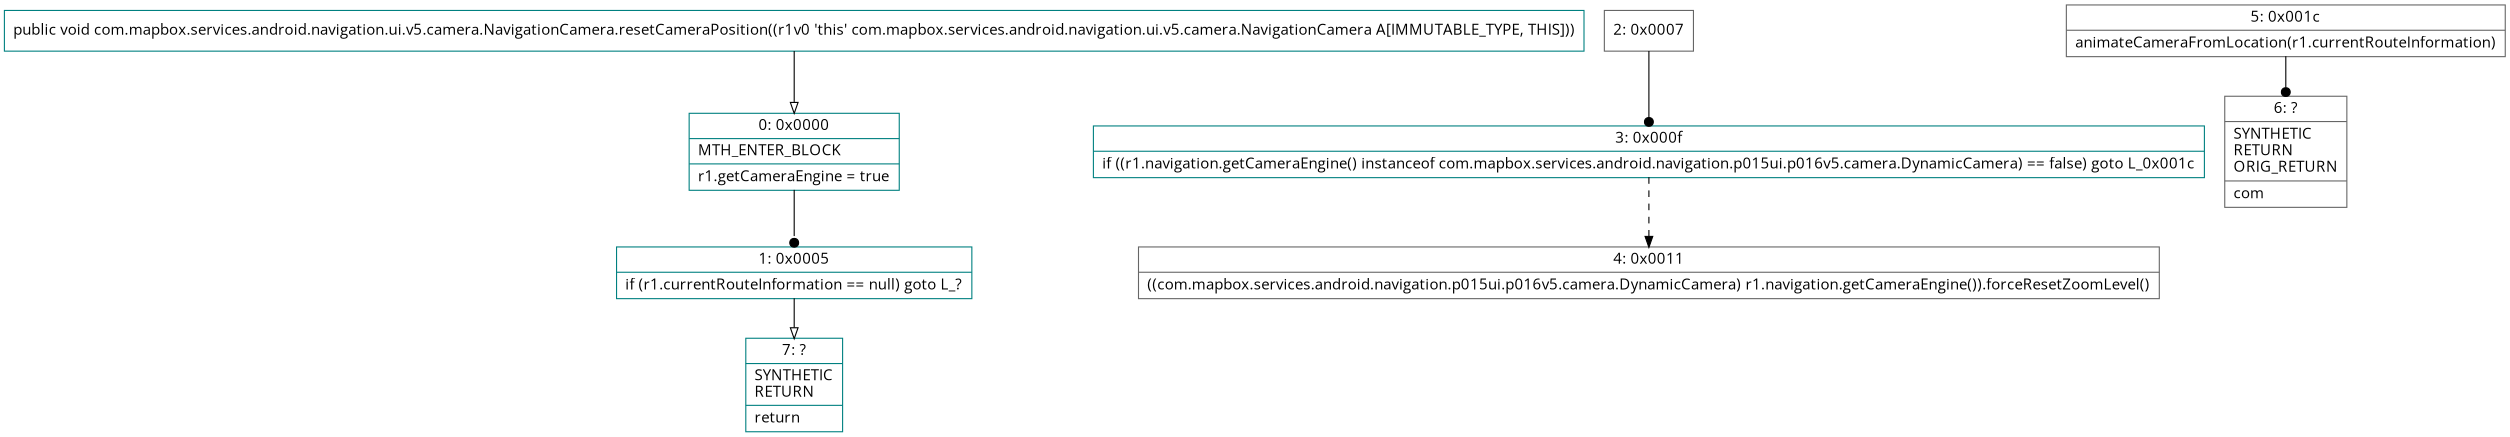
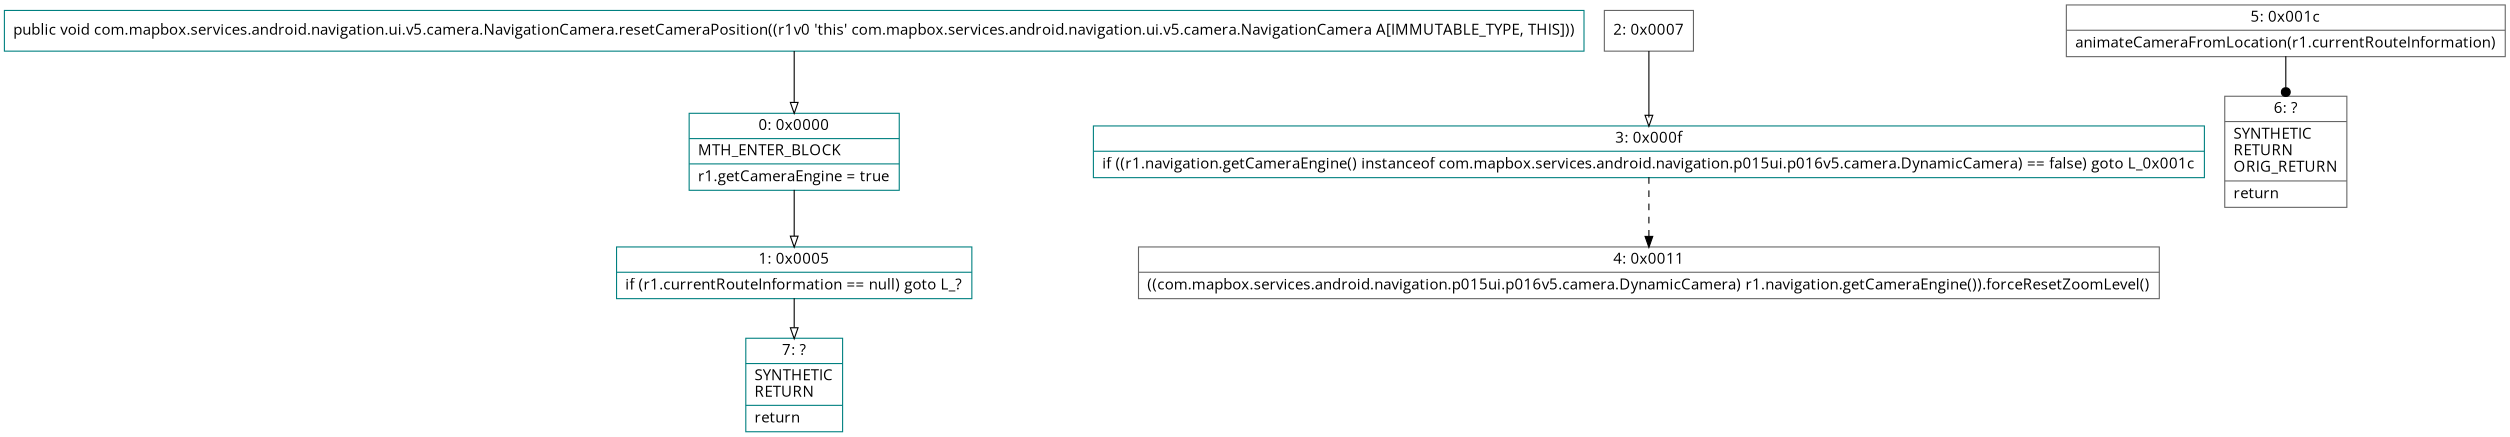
(1649, 84) -> (1649, 84)
(2249, 194) -> (2257, 194)
(794, 213) -> (794, 213)
